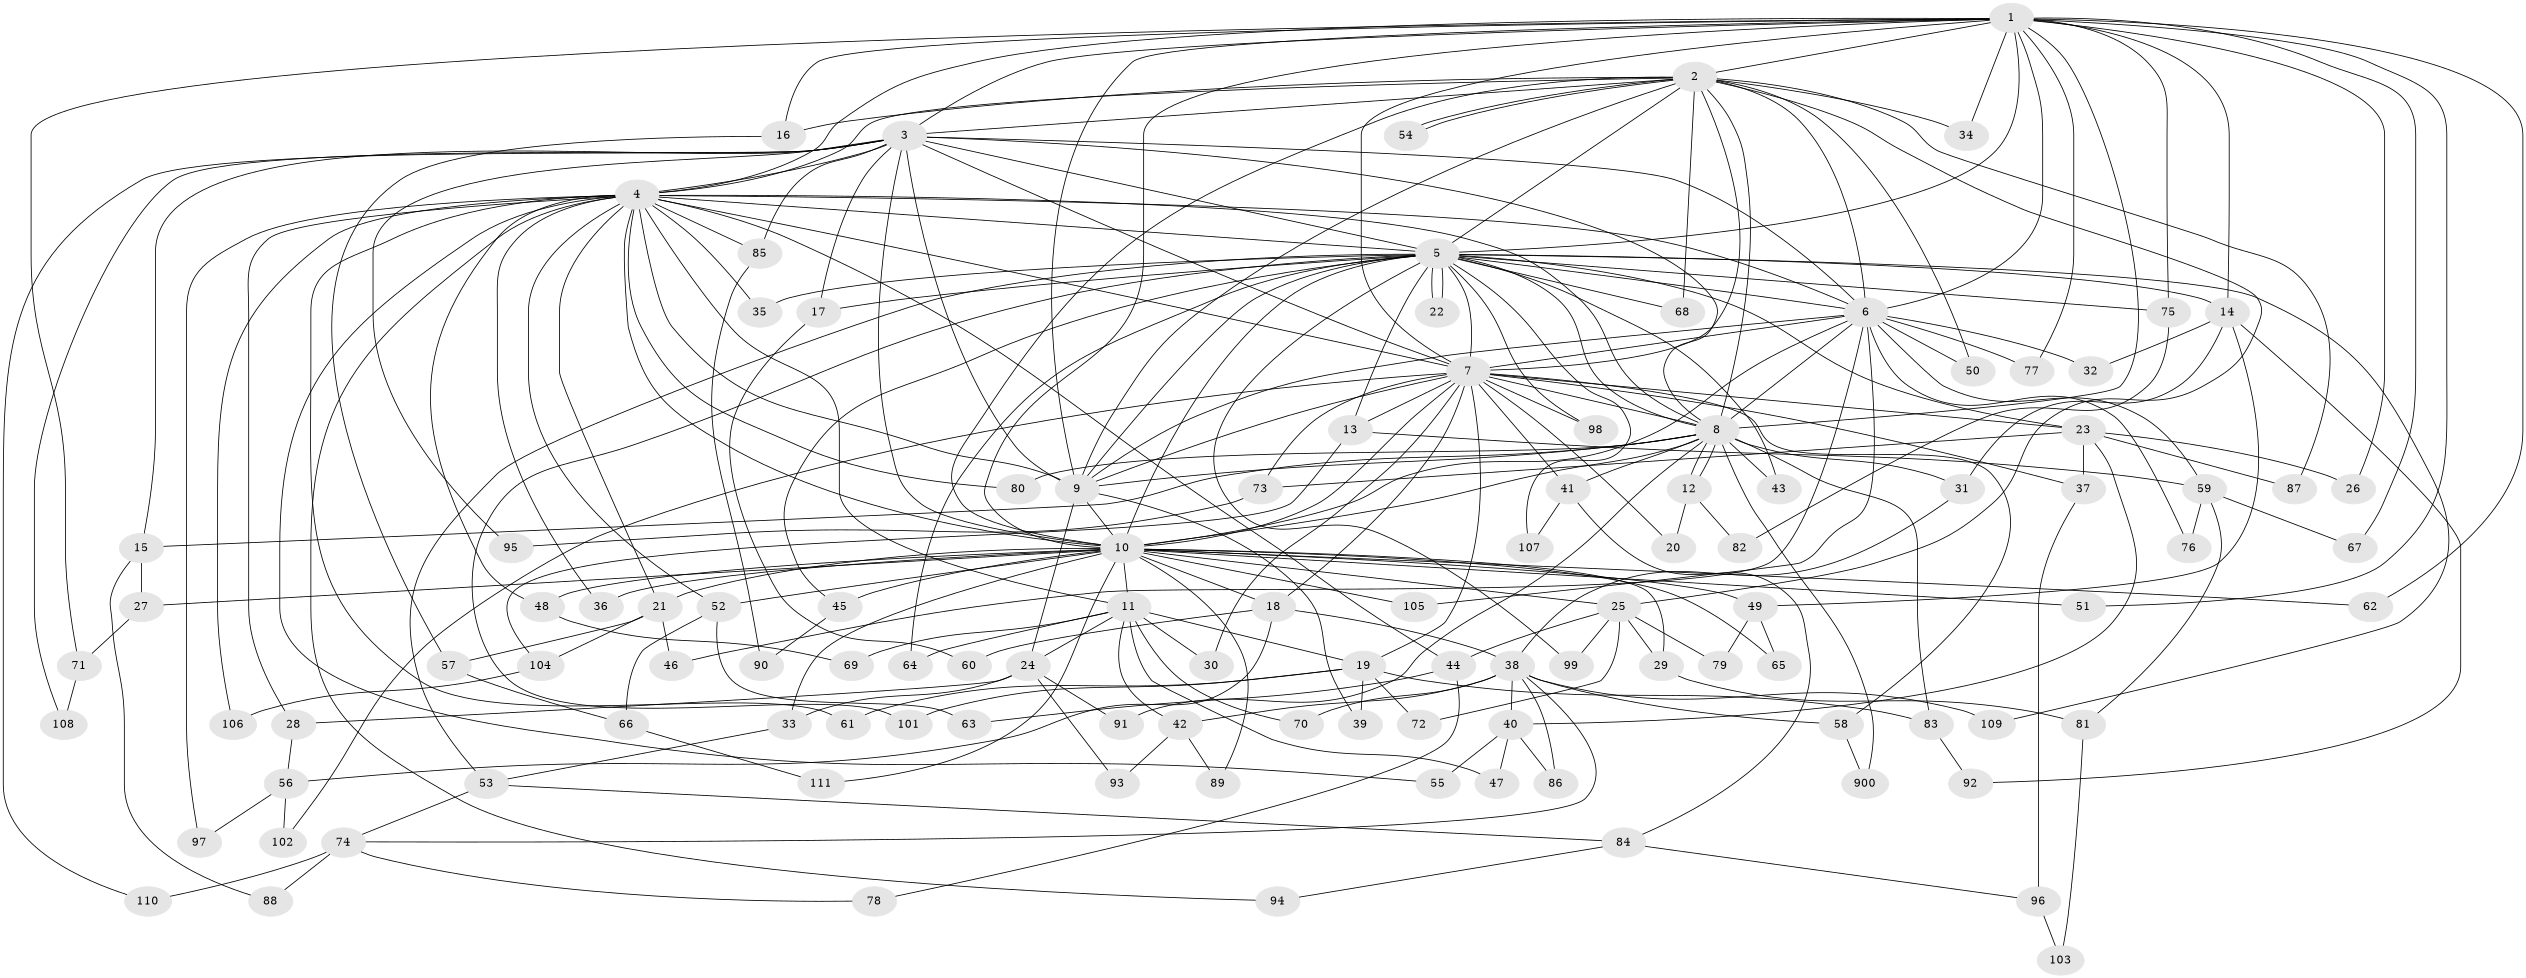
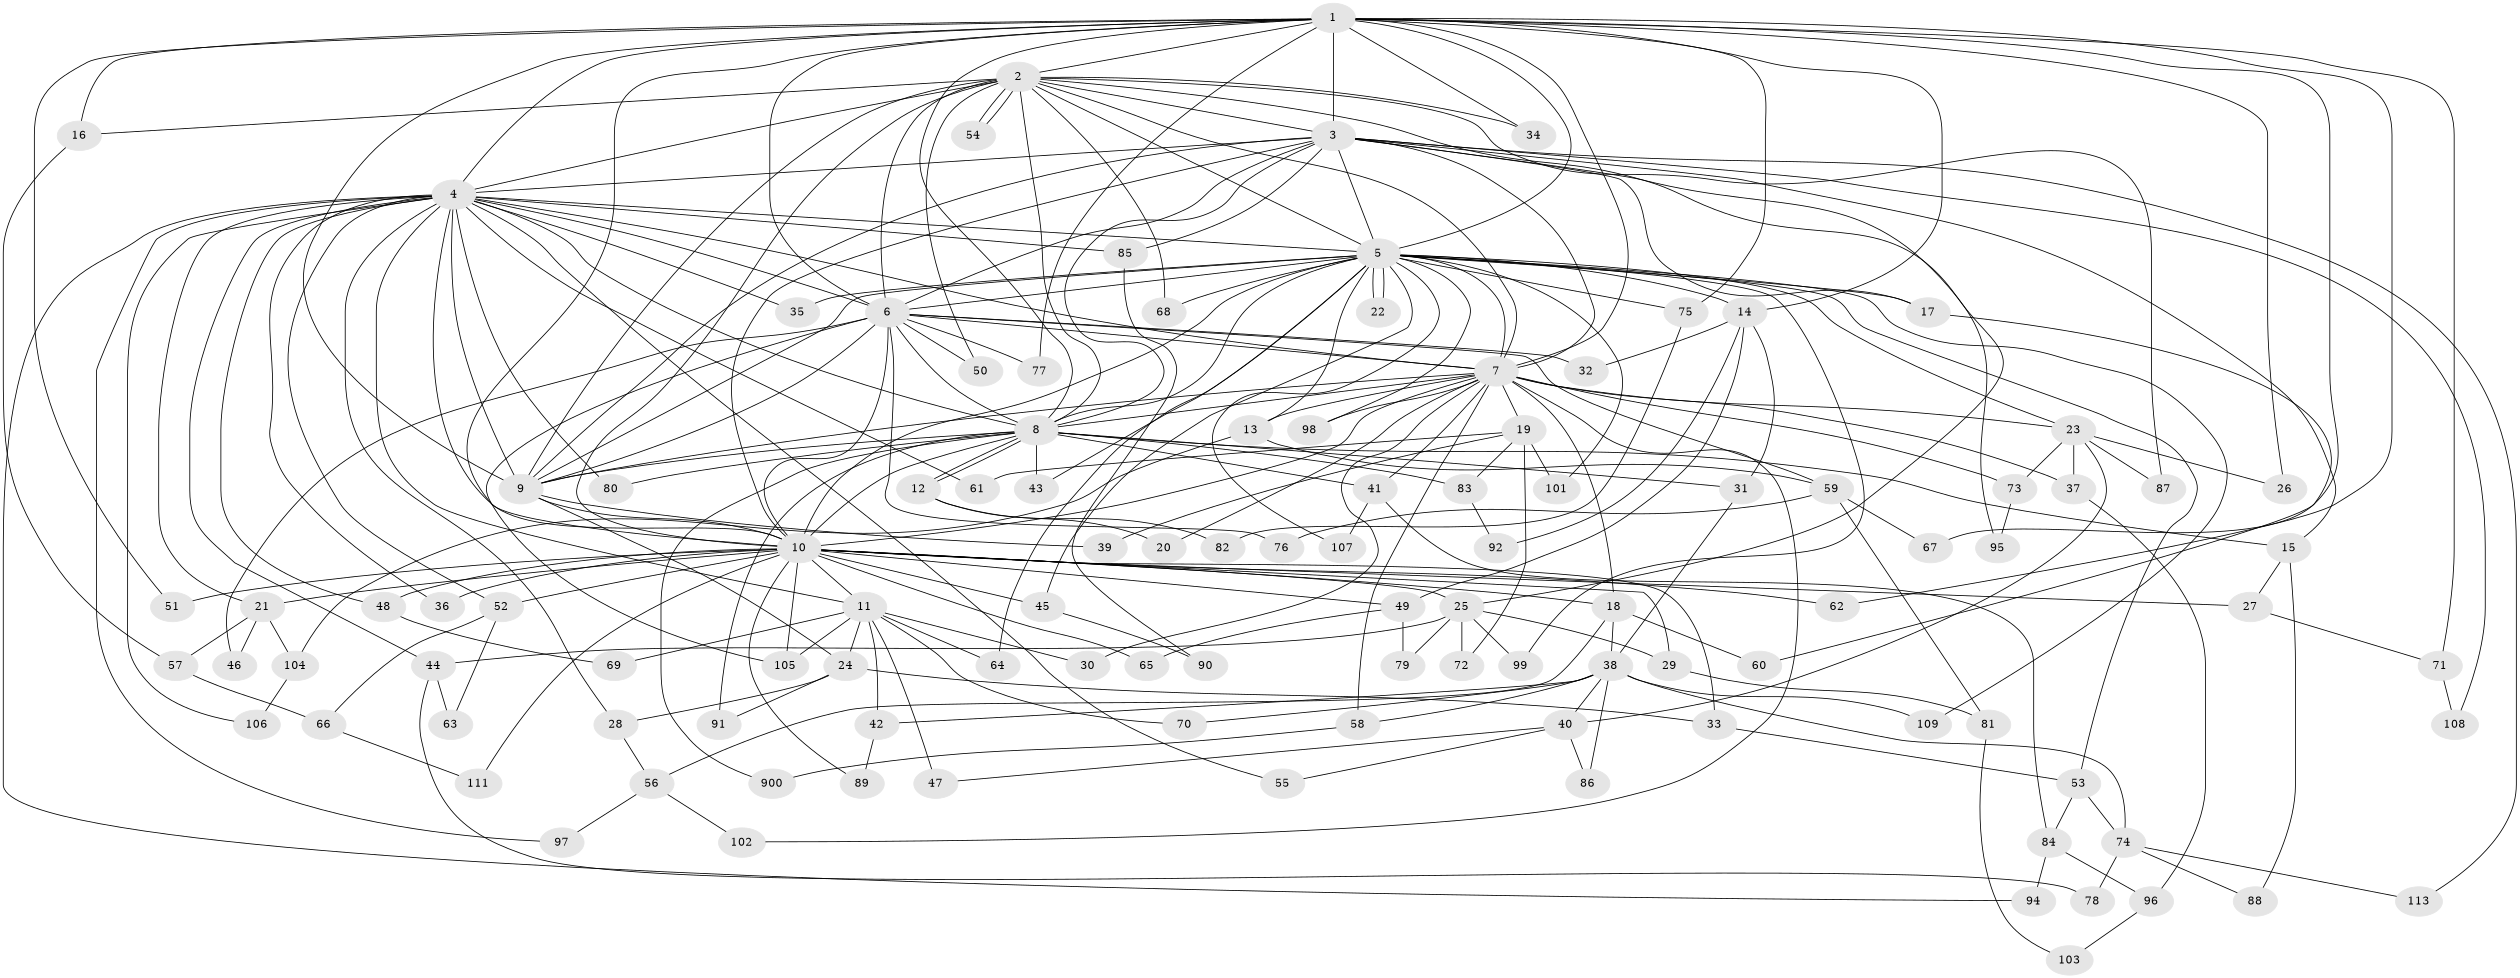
(1246, 636) -> (825, 636)
(1117, 784) -> none
(148, 901) -> (2419, 901)
